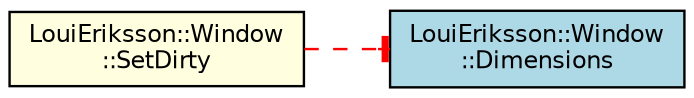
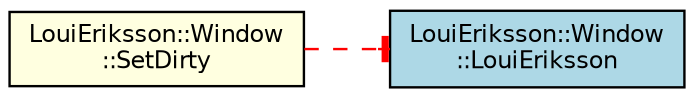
(537, 49) -> (537, 49)
